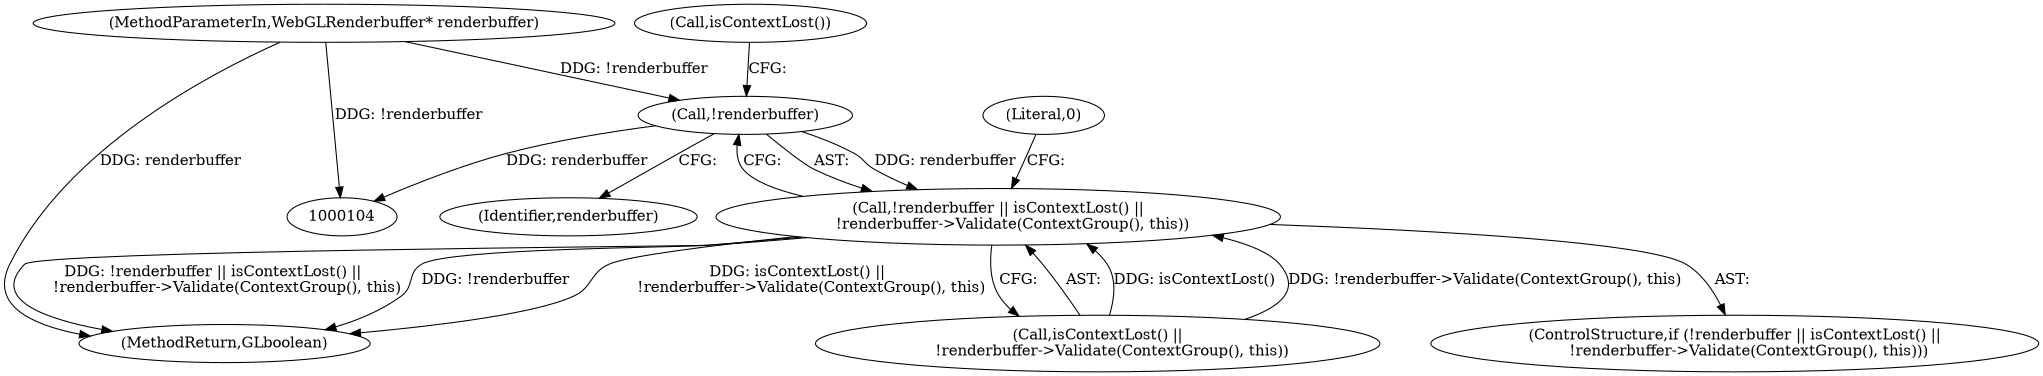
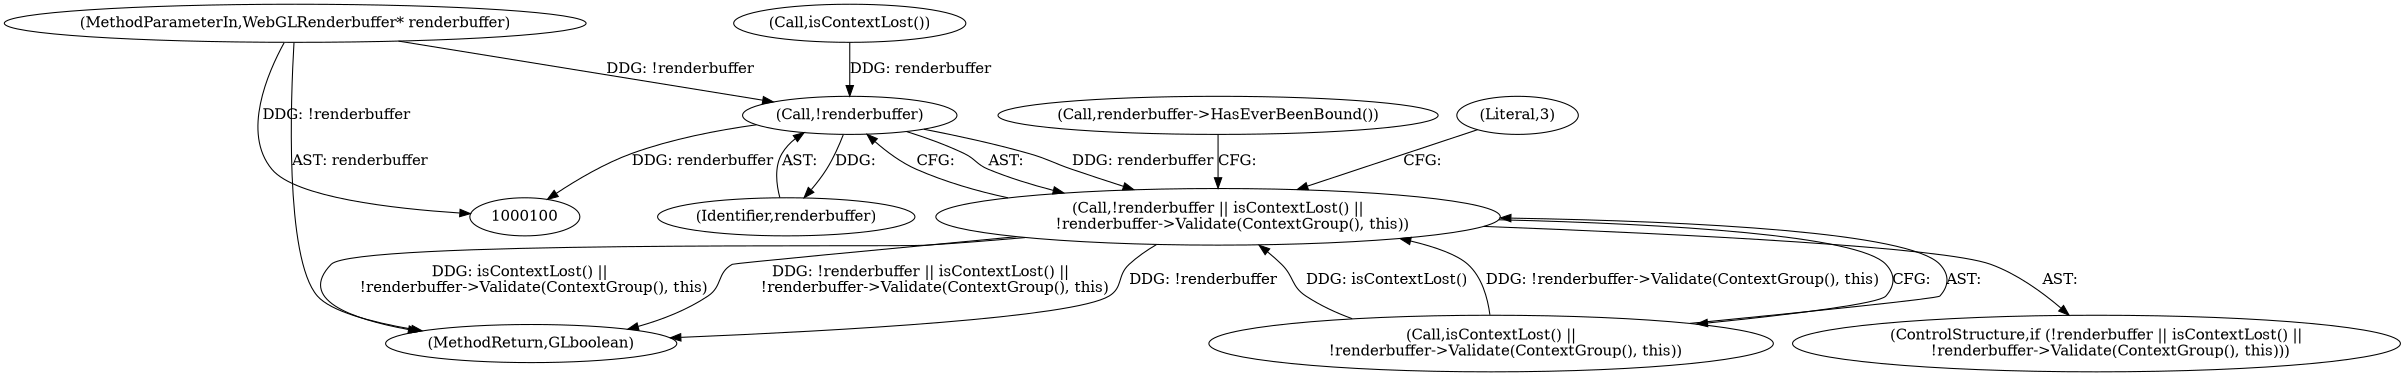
(770, 69) -> (921, 69)
(1044, 115) -> (1518, 115)
none -> (1218, 115)
(171, 161) -> (360, 161)
(700, 161) -> (858, 161)
none -> (778, 165)
(342, 217) -> (525, 217)
